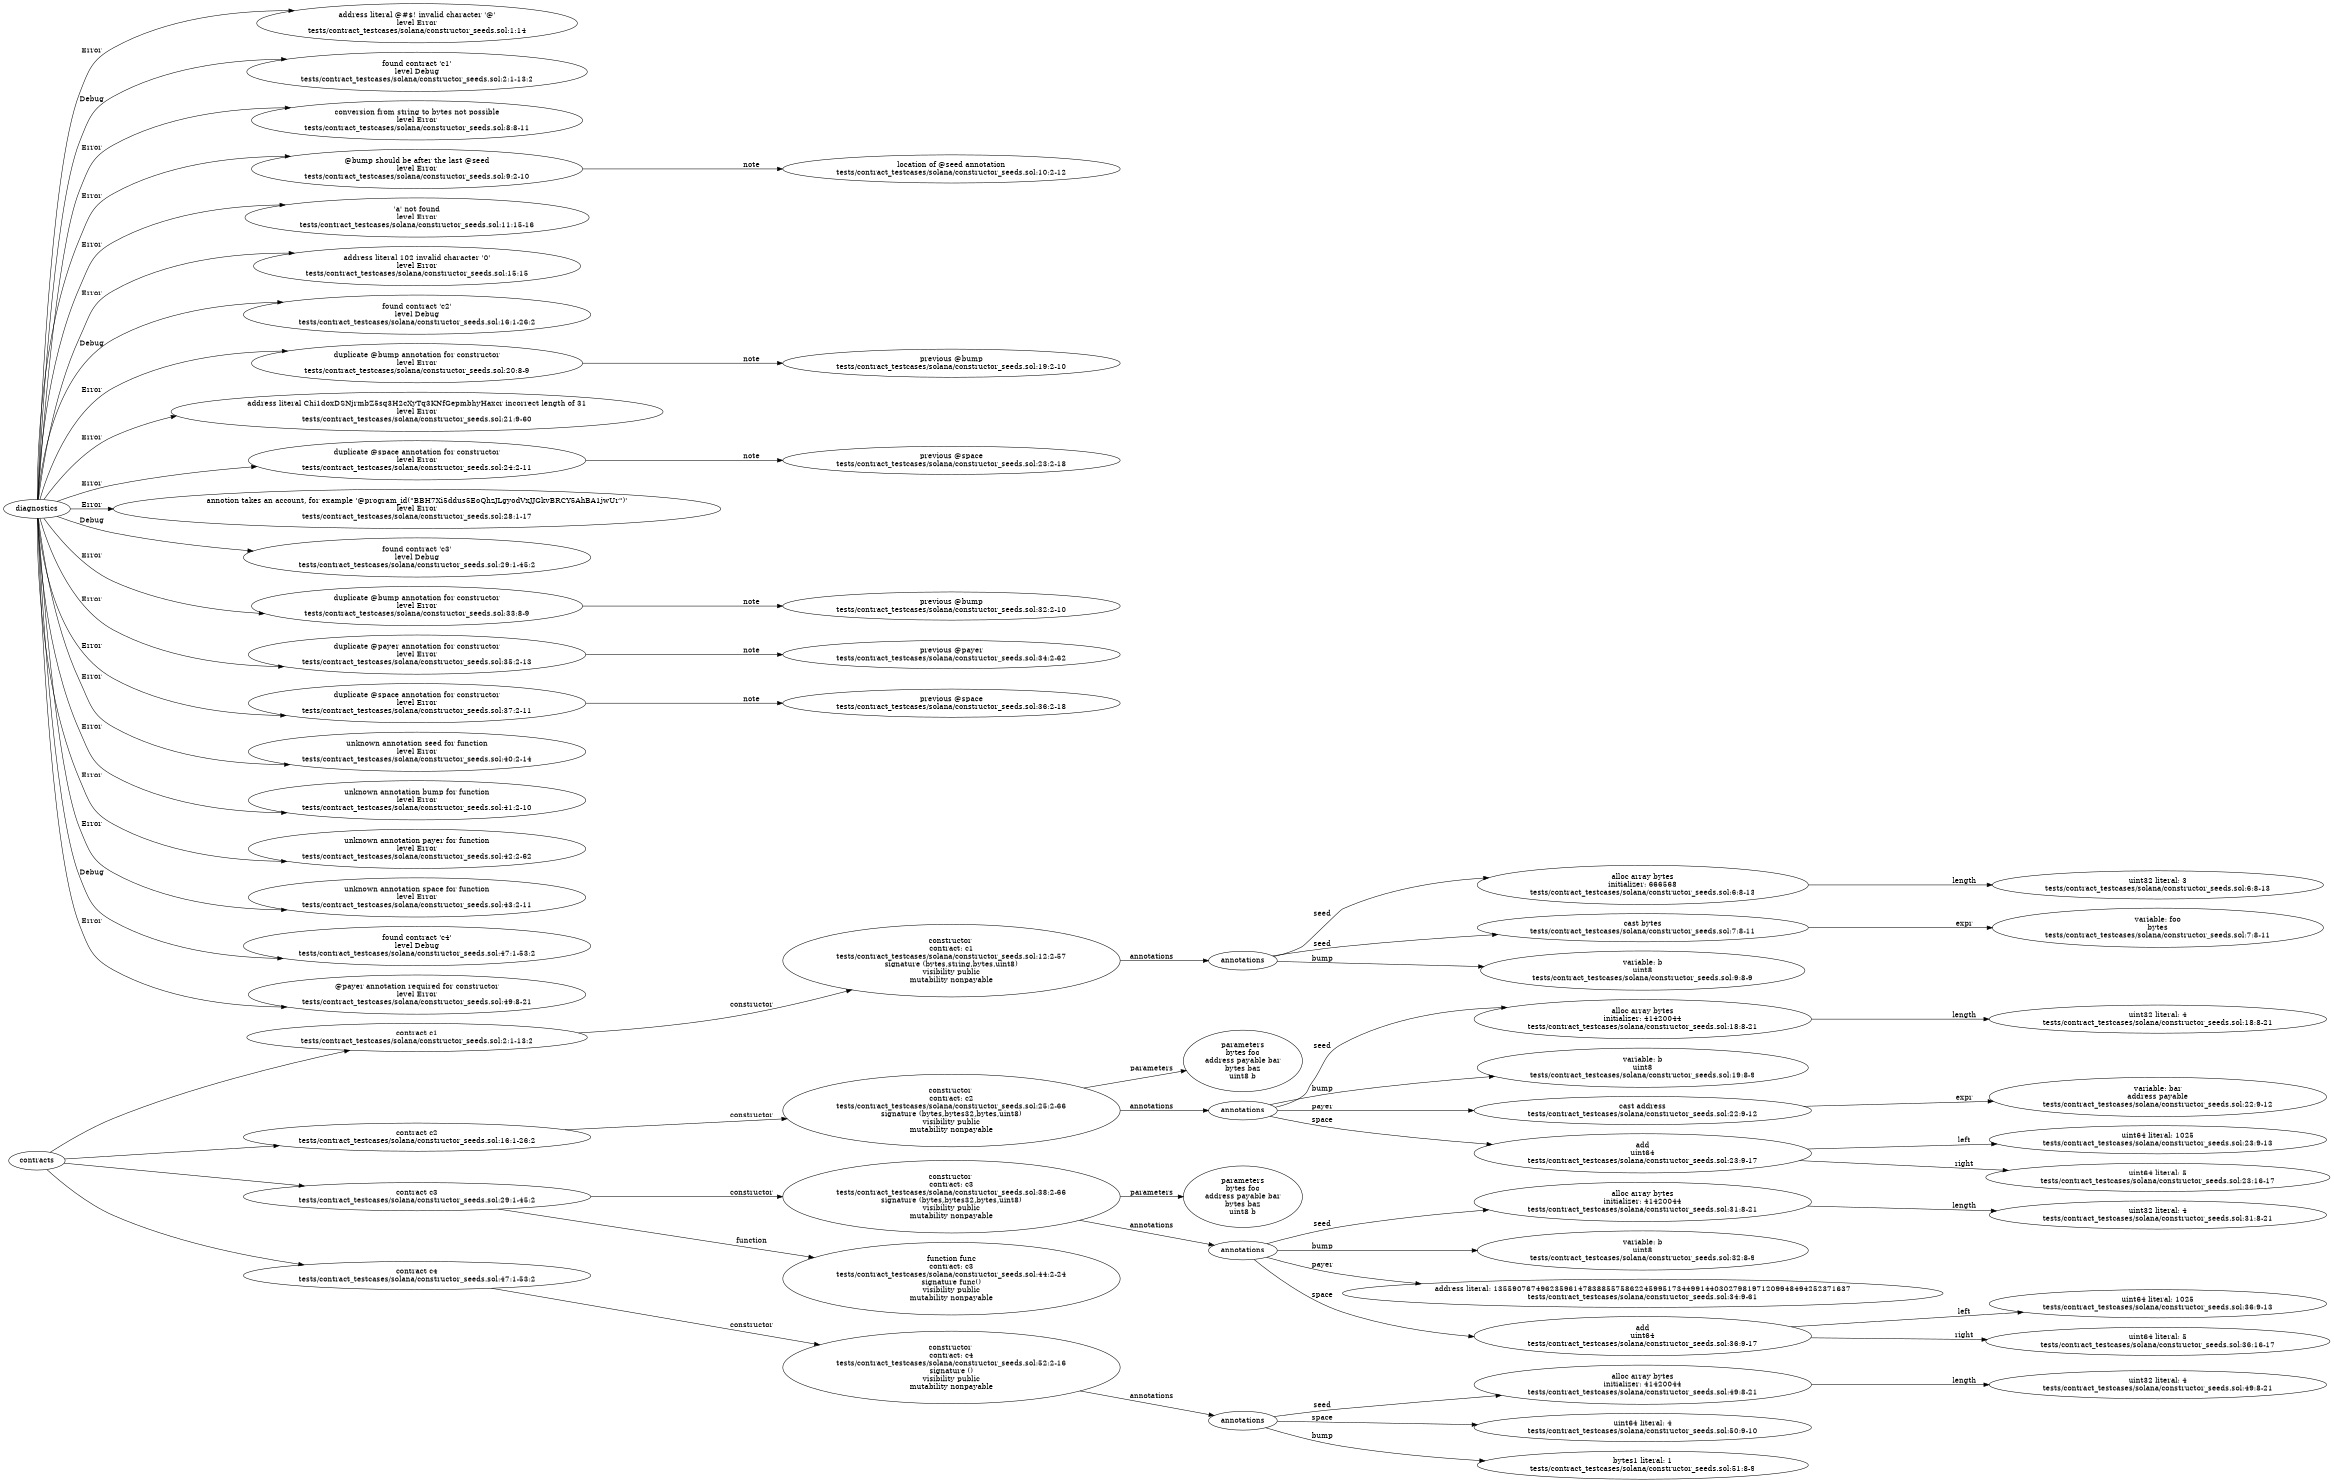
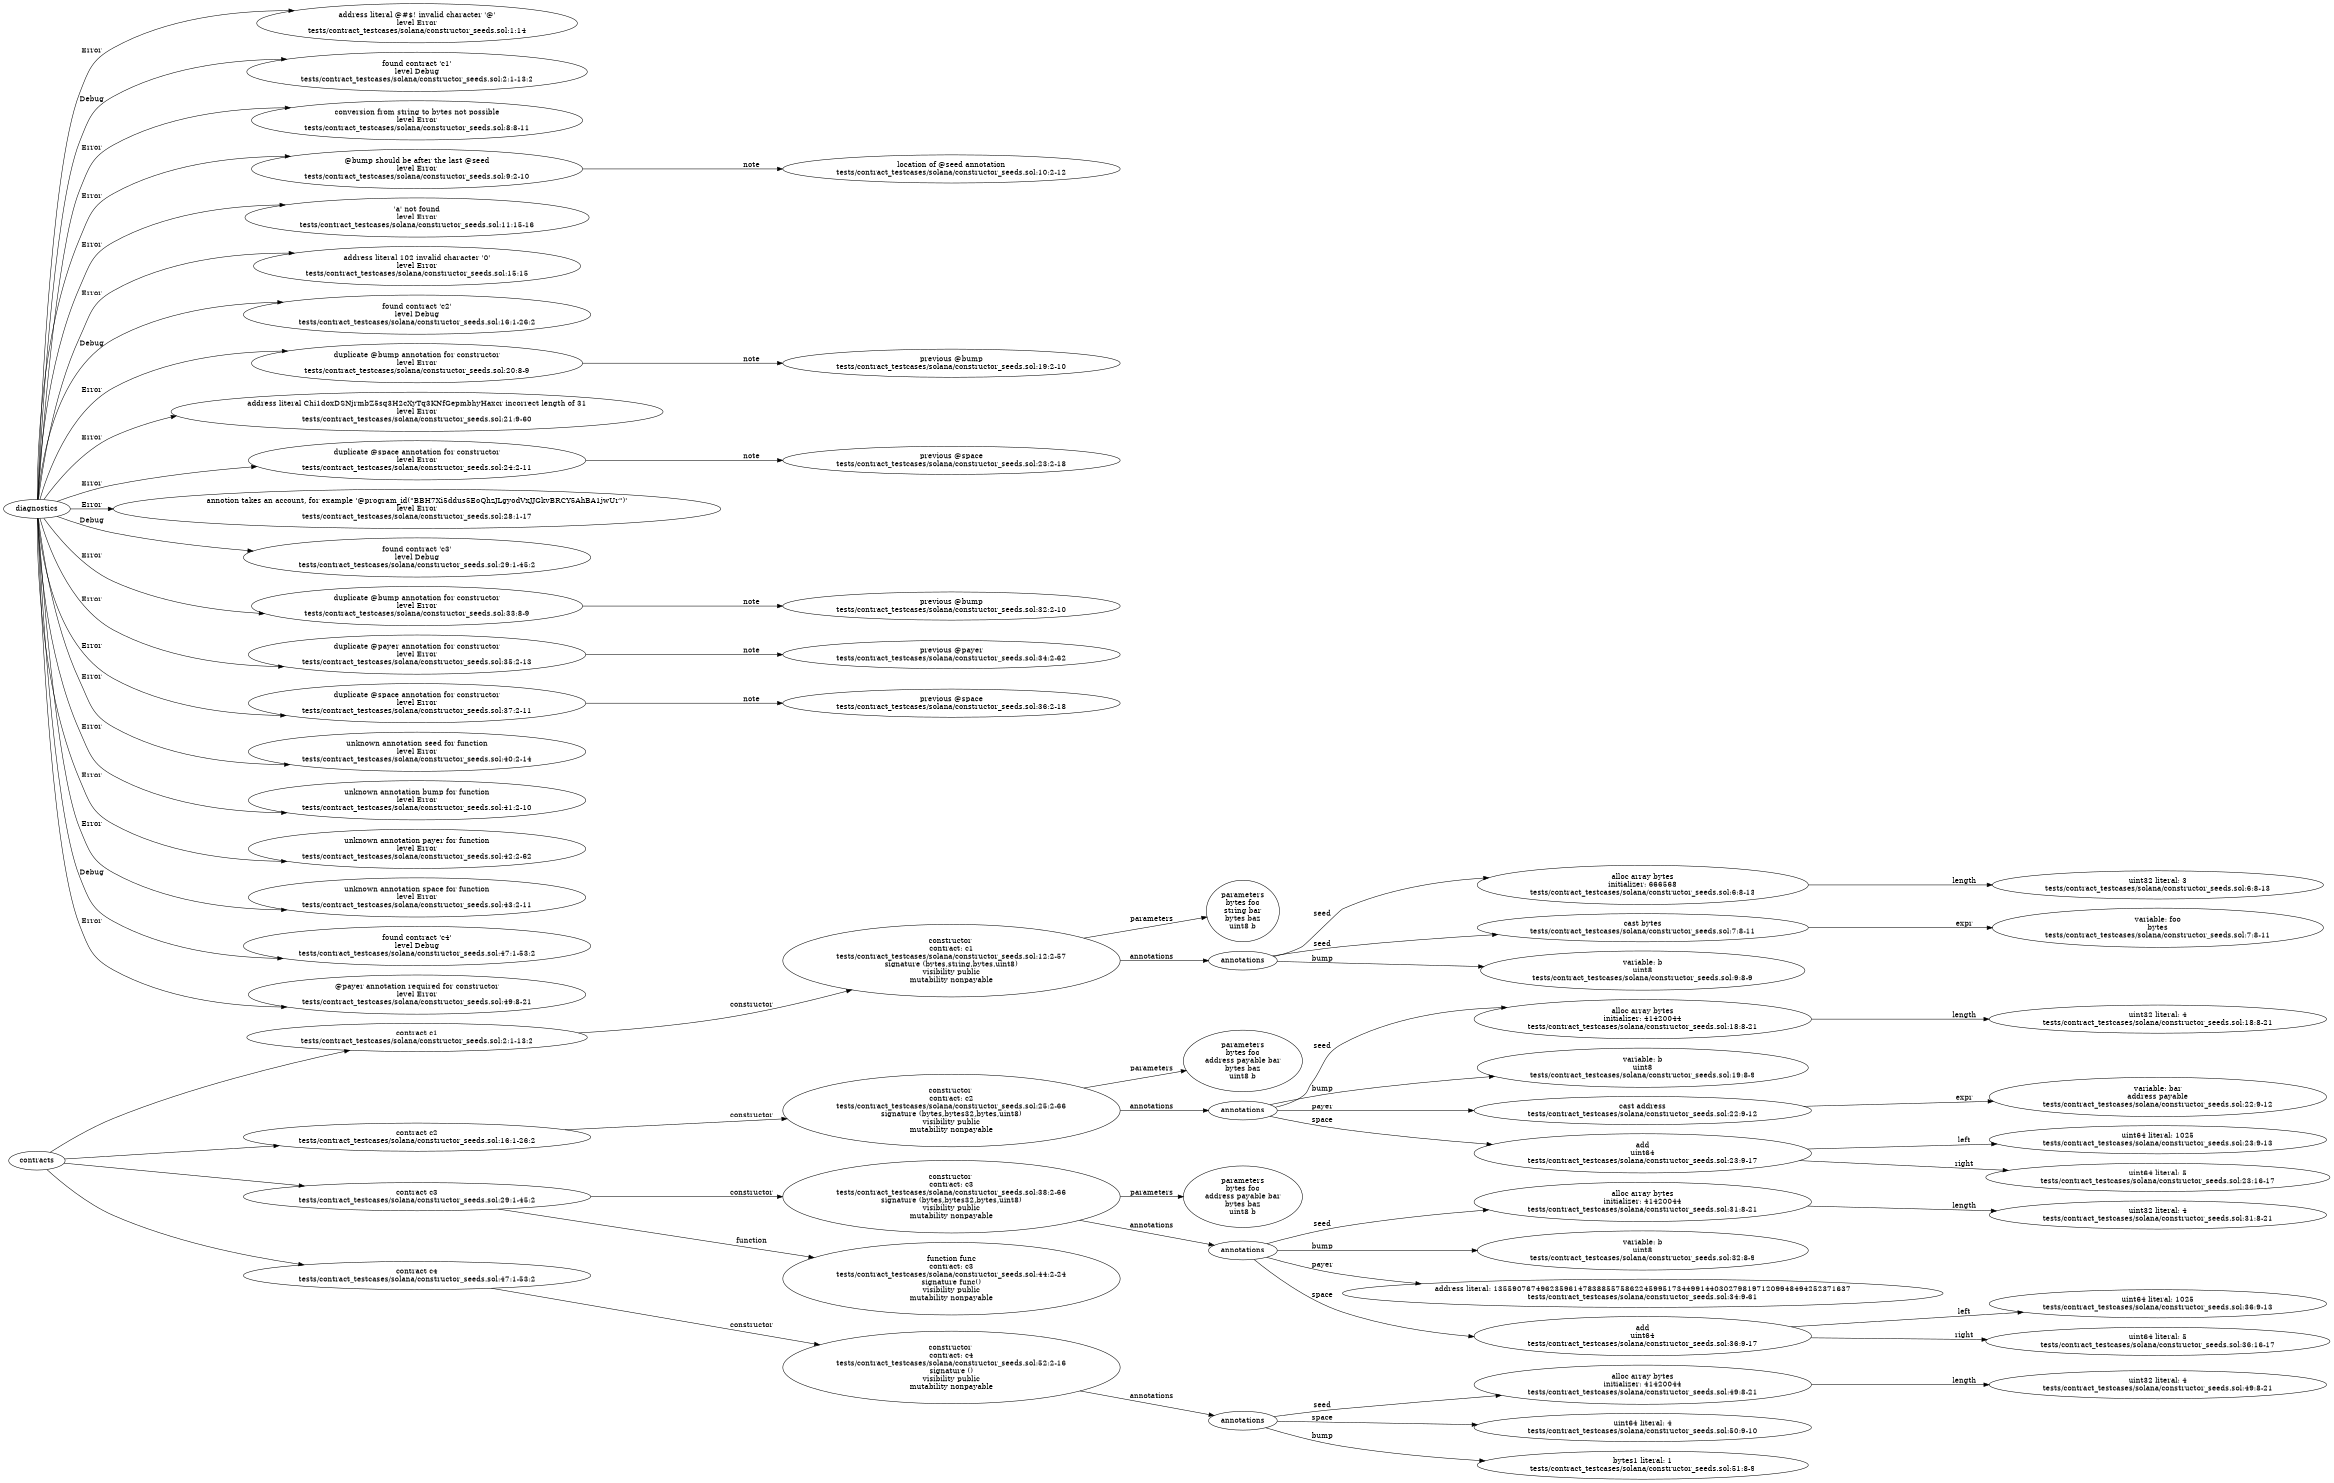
none -> (1243, 911)
